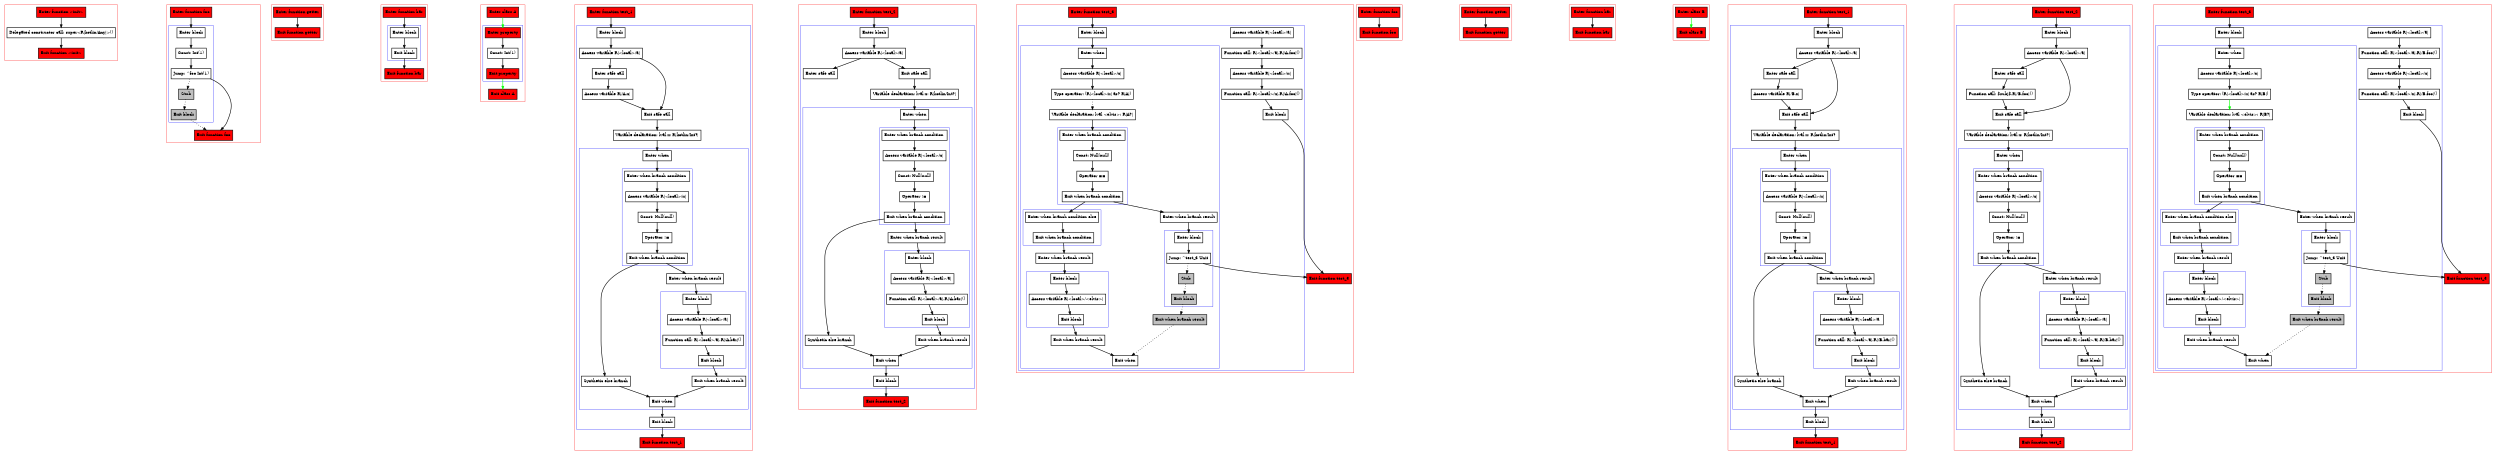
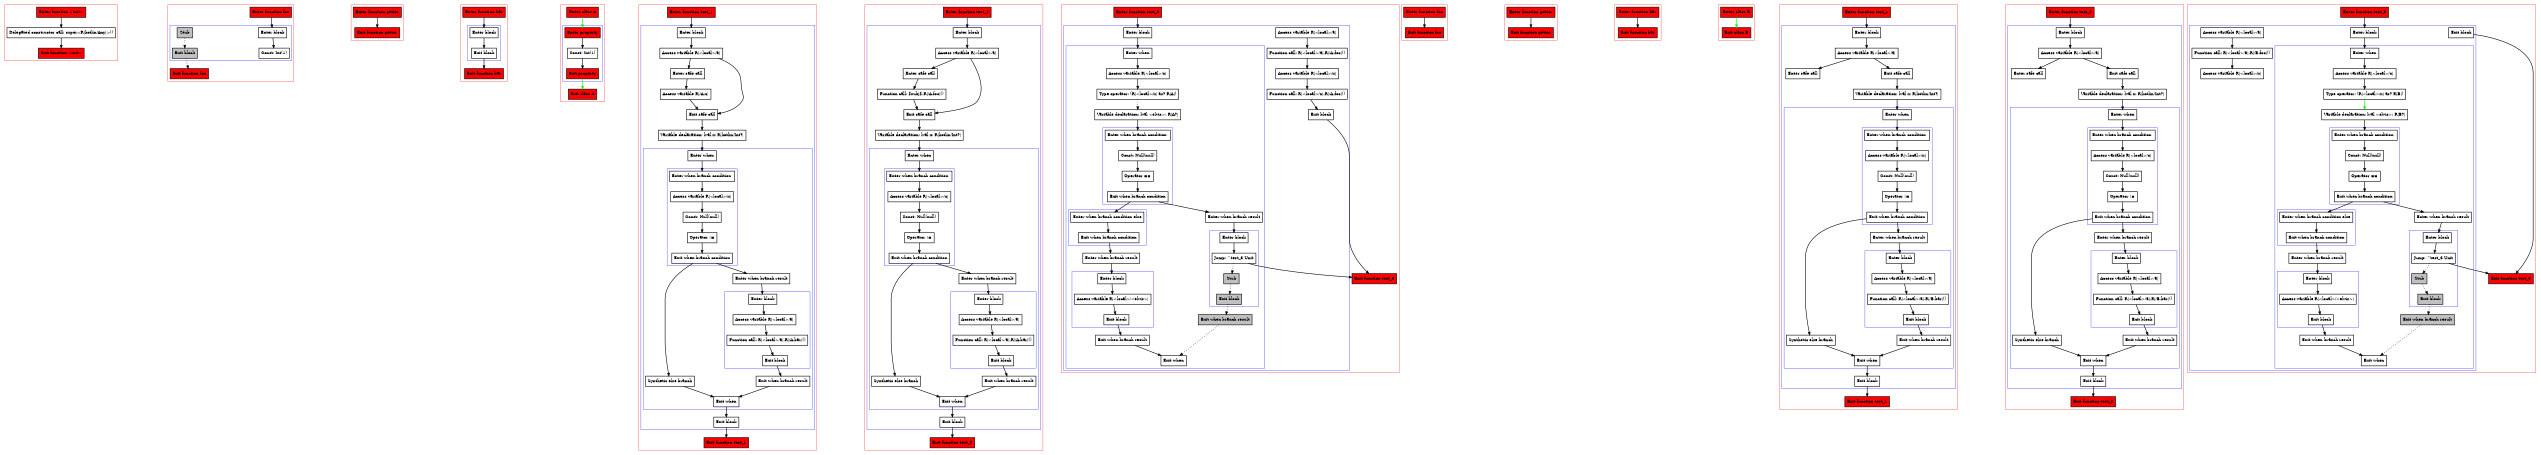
(191, 74) -> none
none -> (912, 94)
(1777, 94) -> none
(2001, 94) -> none
(2399, 94) -> none
